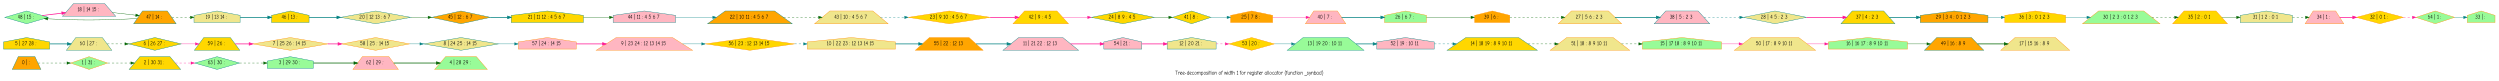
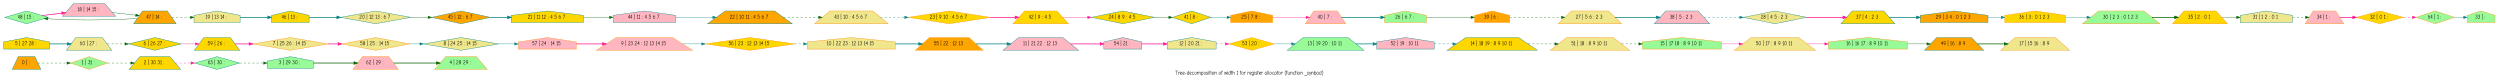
(2163, 17) -> (2163, 17)
